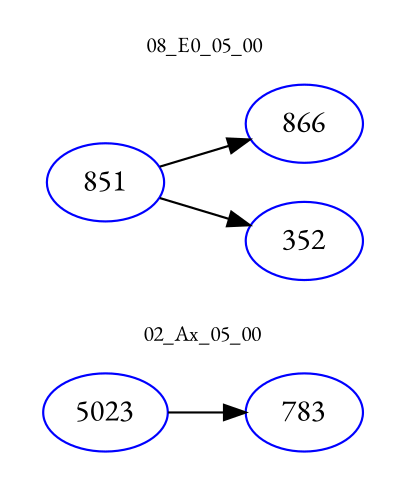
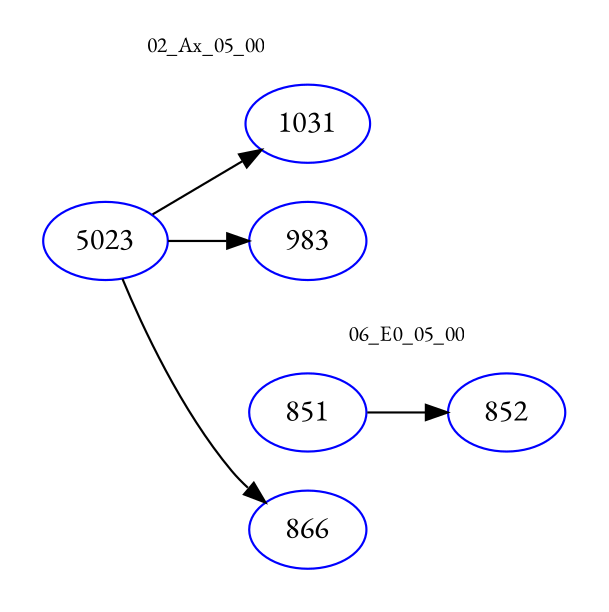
(205, 47) -> (407, 335)
none -> (308, 124)
(194, 156) -> (176, 389)
(304, 241) -> (507, 412)
(304, 412) -> (308, 241)
